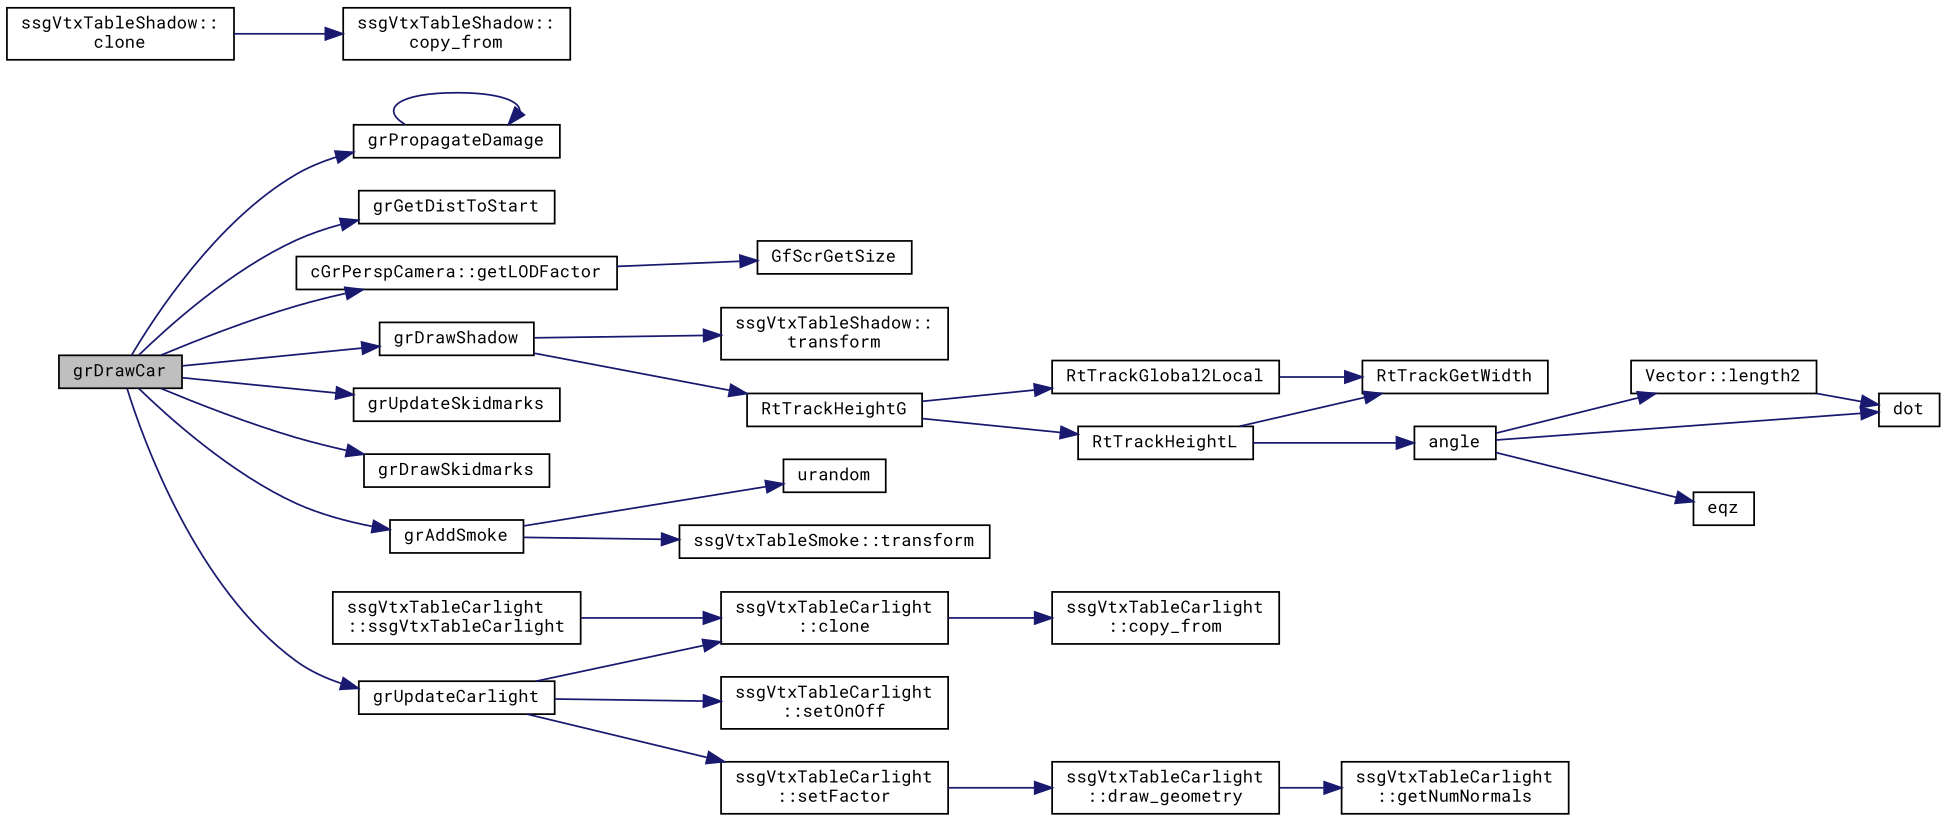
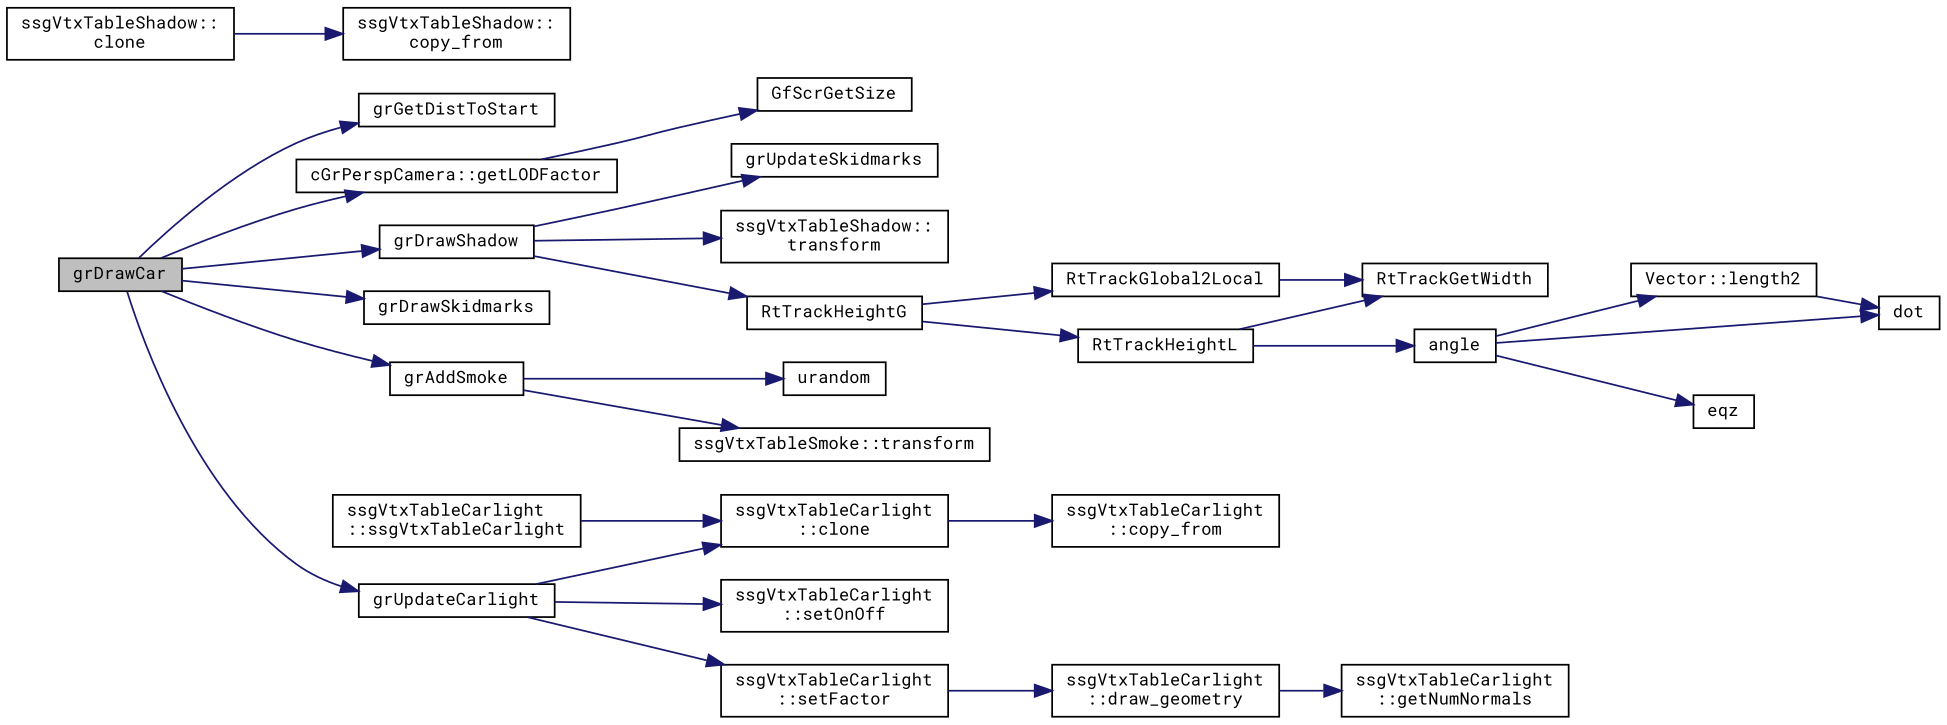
(457, 141) -> none
(259, 385) -> (639, 204)
